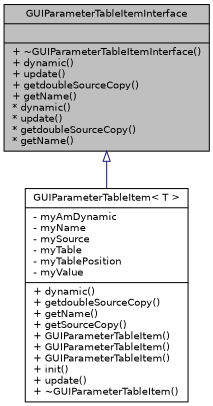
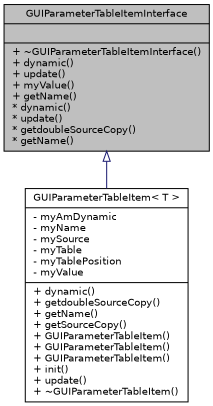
(76, 85) -> (43, 85)
